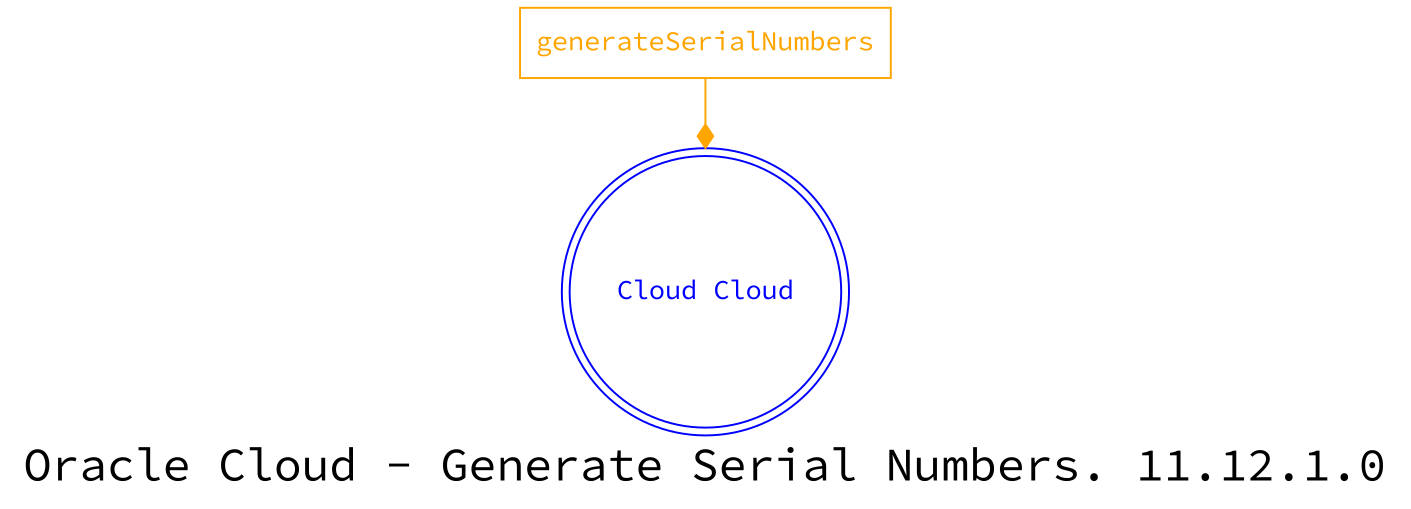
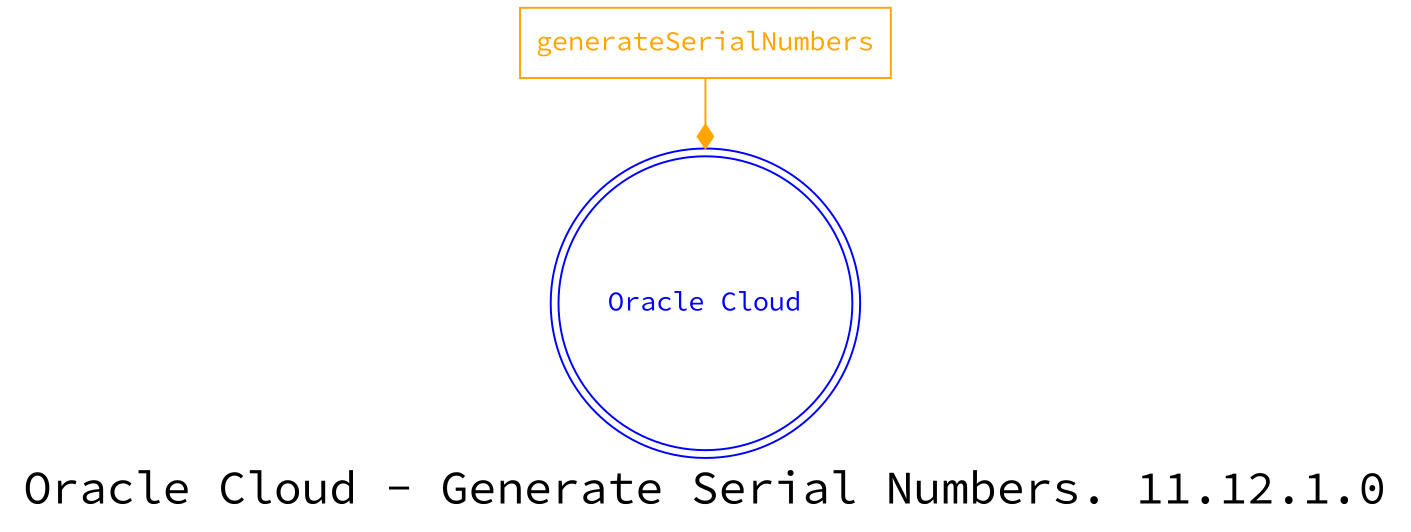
(705, 292) -> (705, 303)
